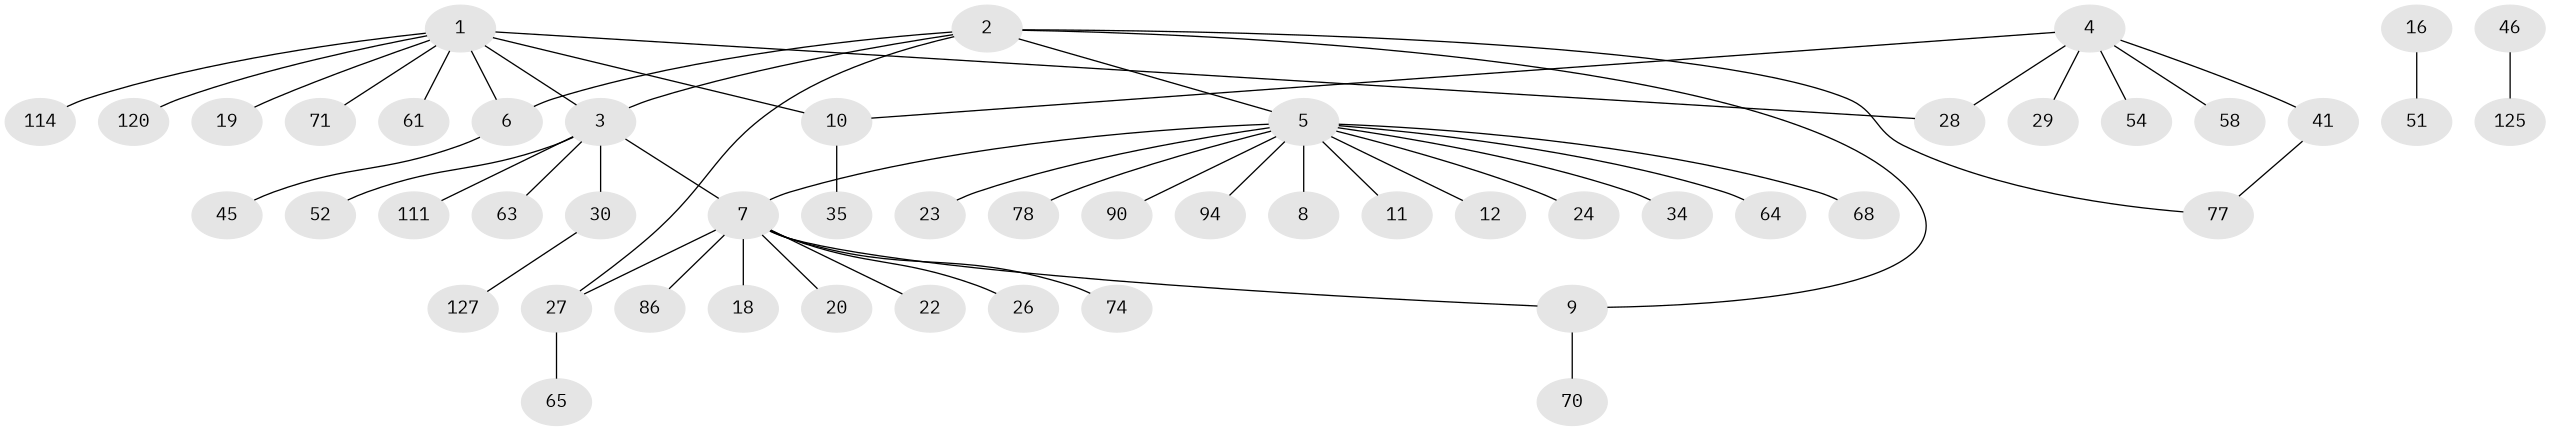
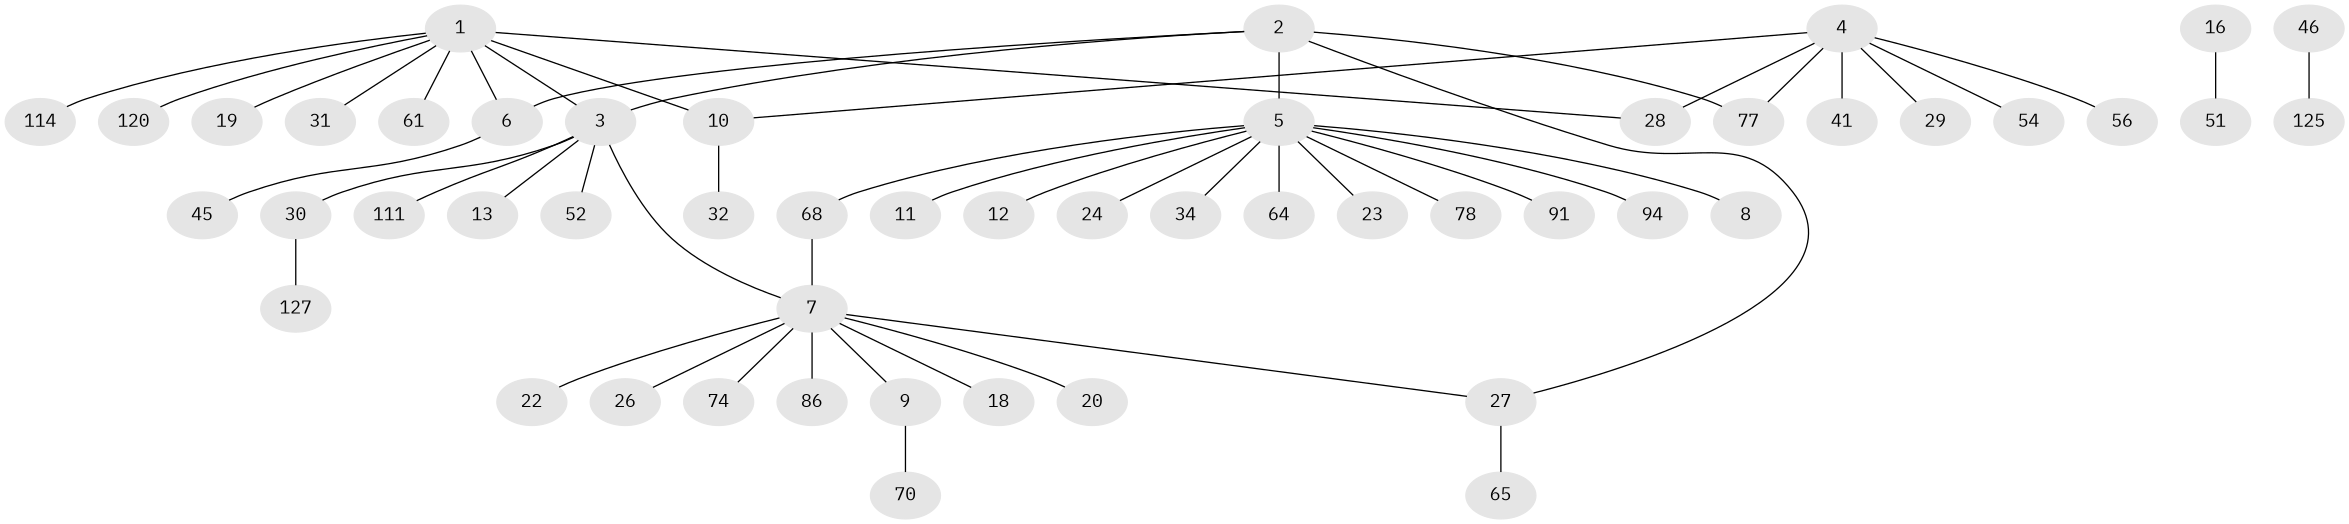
(1667, 91) -> none
(320, 122) -> (320, 122)
(2230, 122) -> (2122, 122)
(1017, 146) -> (812, 262)
(2271, 169) -> (1795, 75)
(507, 215) -> (483, 215)
(837, 215) -> (719, 215)
(1117, 215) -> (1559, 215)
